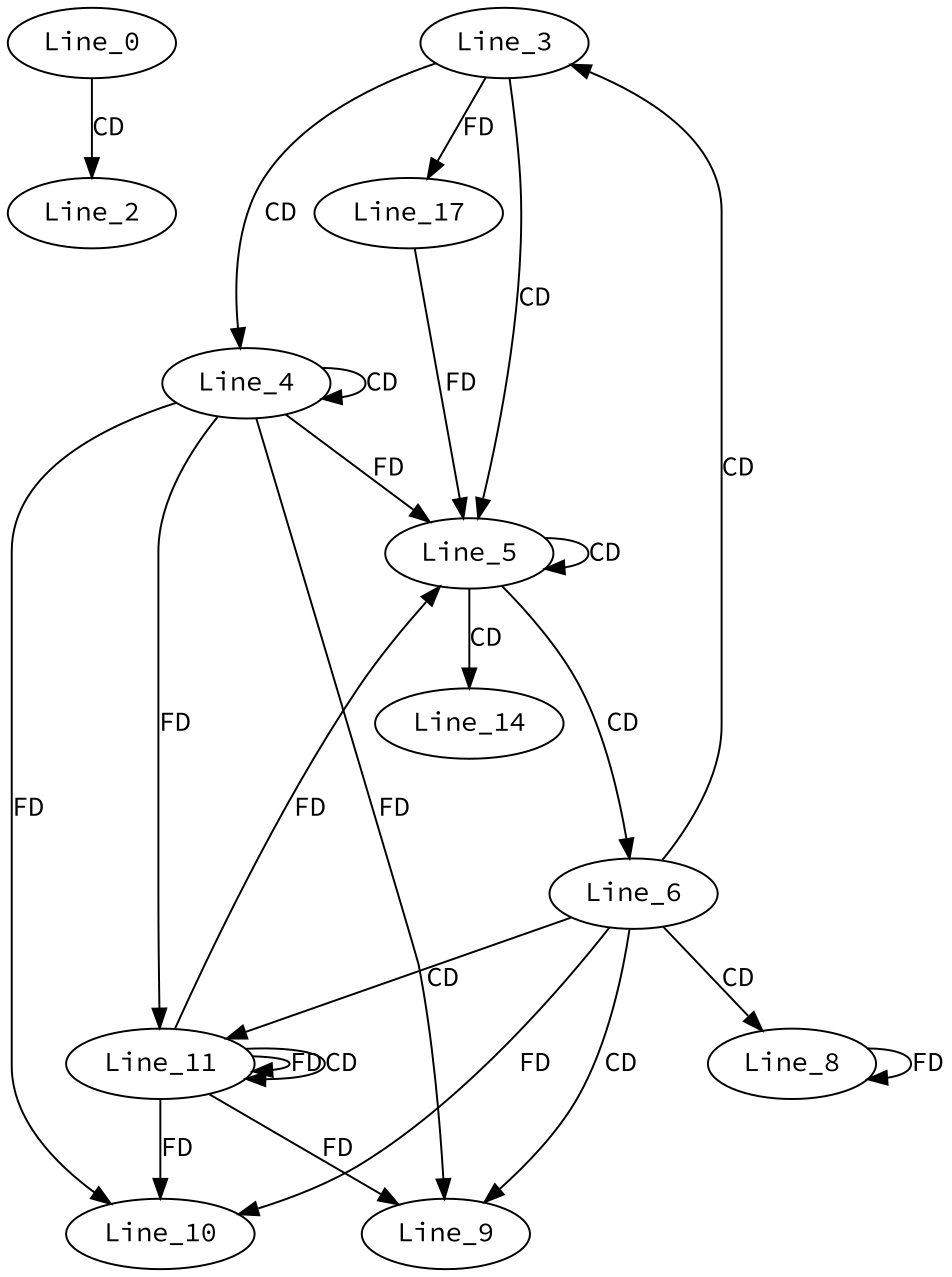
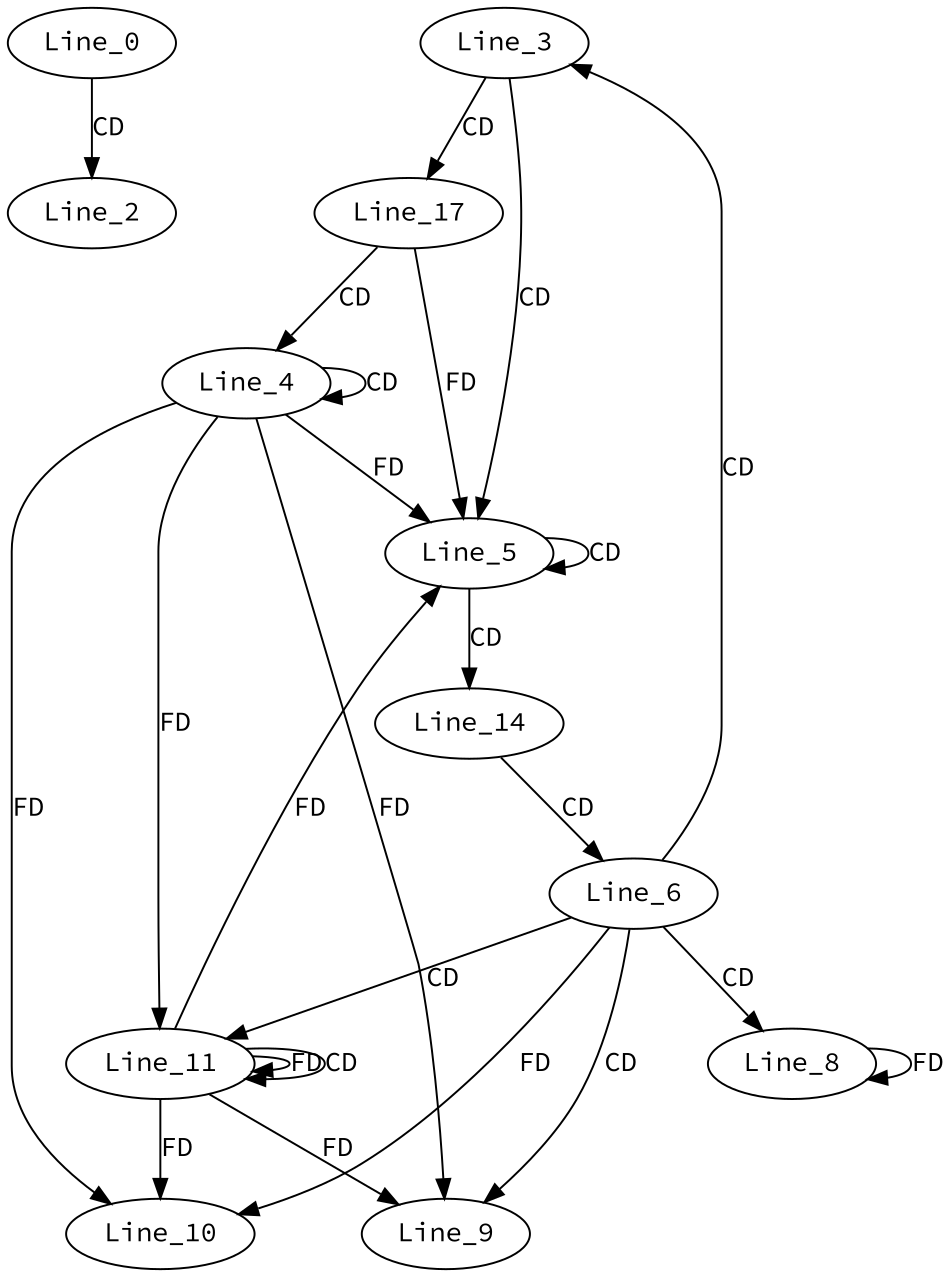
(478, 128) -> (478, 128)
(281, 156) -> (334, 291)
(587, 701) -> (545, 802)
